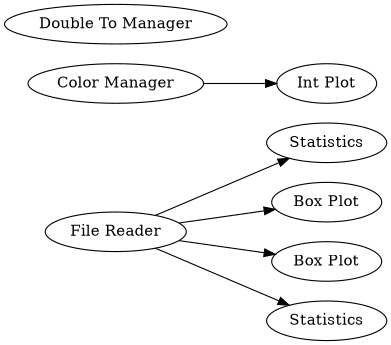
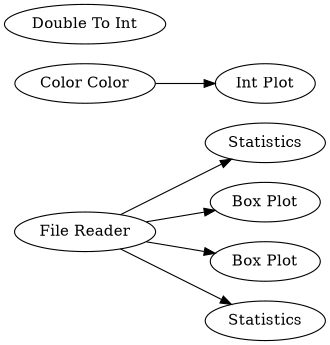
(116, 24) -> (85, 24)
(116, 83) -> (85, 83)
